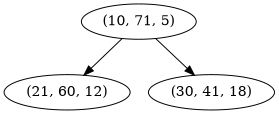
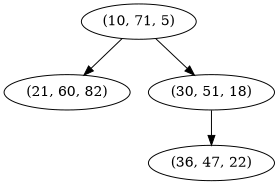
(67, 92) -> (67, 92)
(211, 92) -> (211, 92)
none -> (211, 163)
